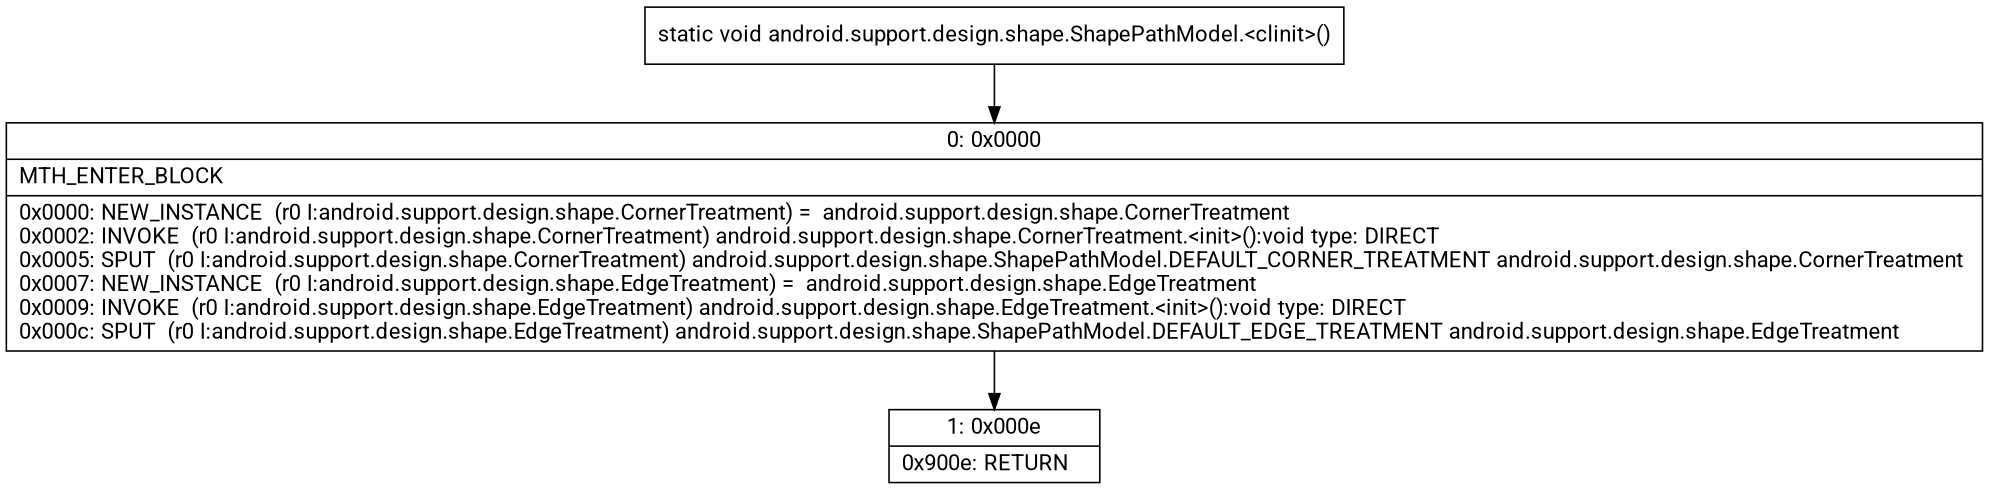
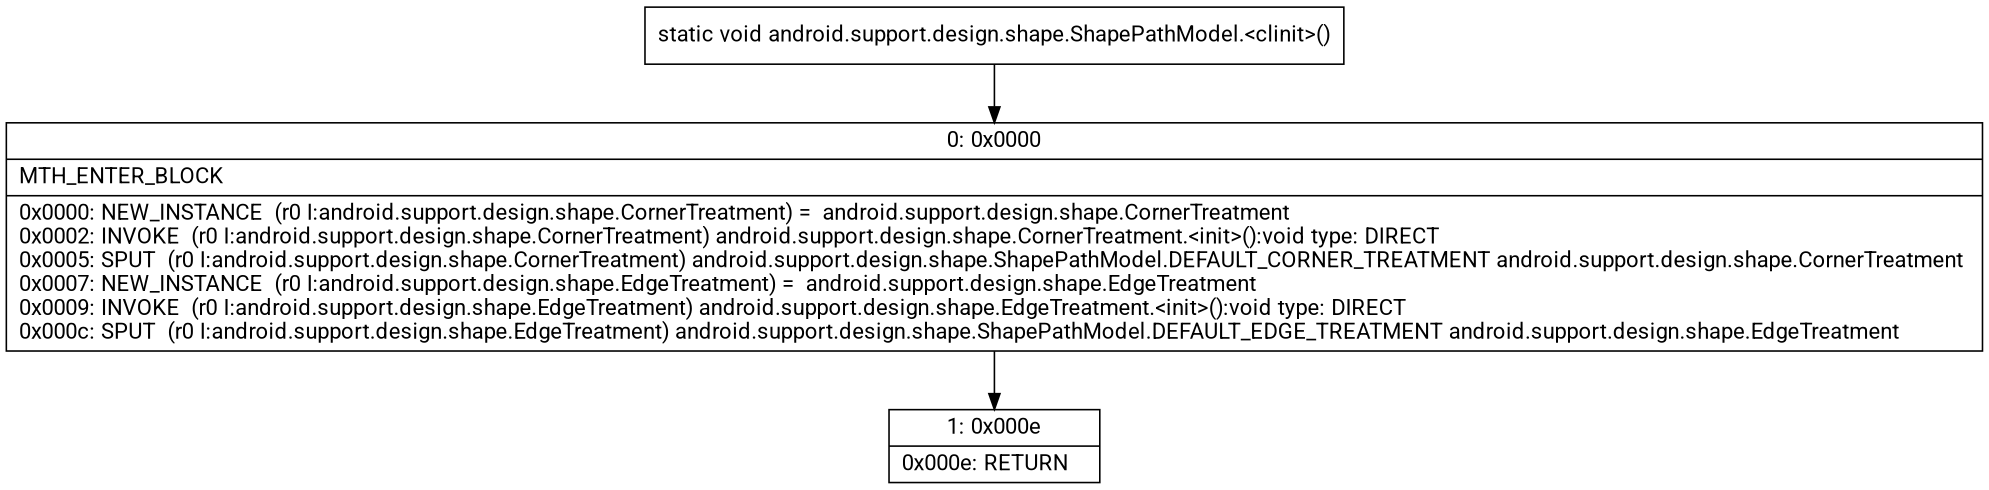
(994, 464) -> (994, 464)
